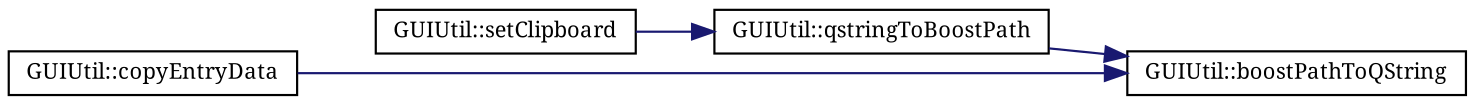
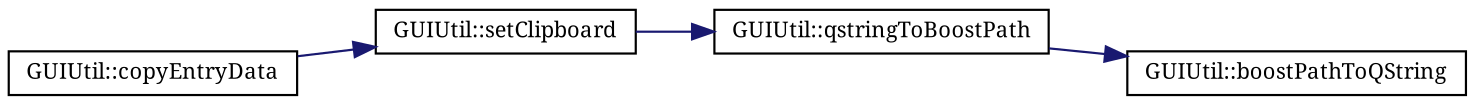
(701, 73) -> (326, 53)
